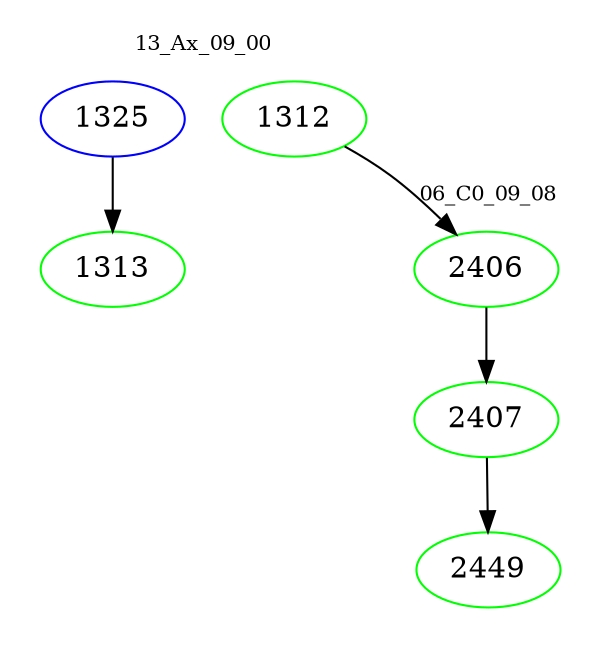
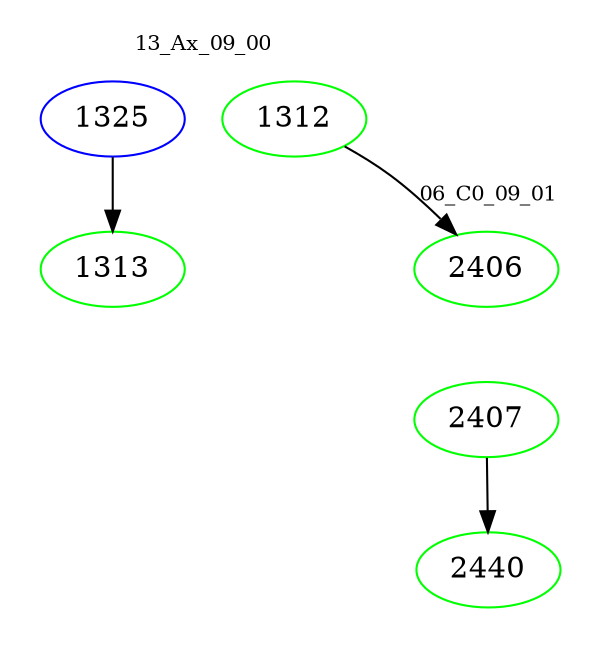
(488, 195) -> (488, 195)
(486, 334) -> none
(488, 570) -> (488, 570)
